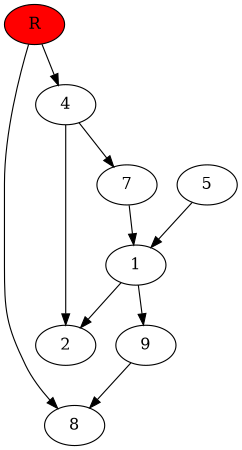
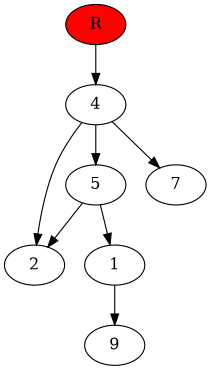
none -> (96, 139)
(131, 220) -> none
(105, 301) -> (69, 221)
(75, 426) -> none
